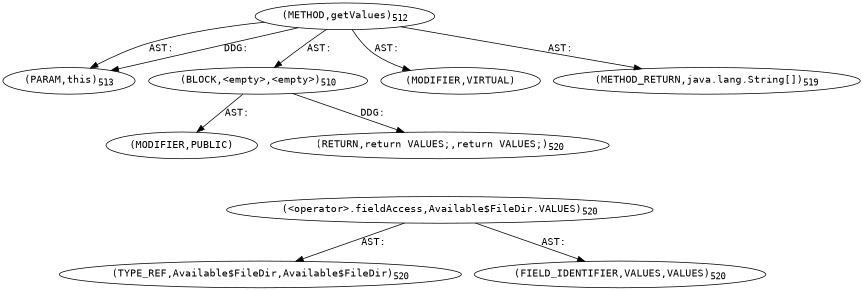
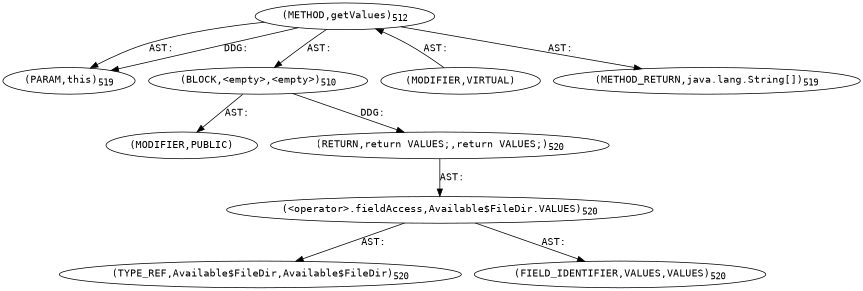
(374, 54) -> (414, 48)
(106, 80) -> (106, 80)
none -> (440, 174)
